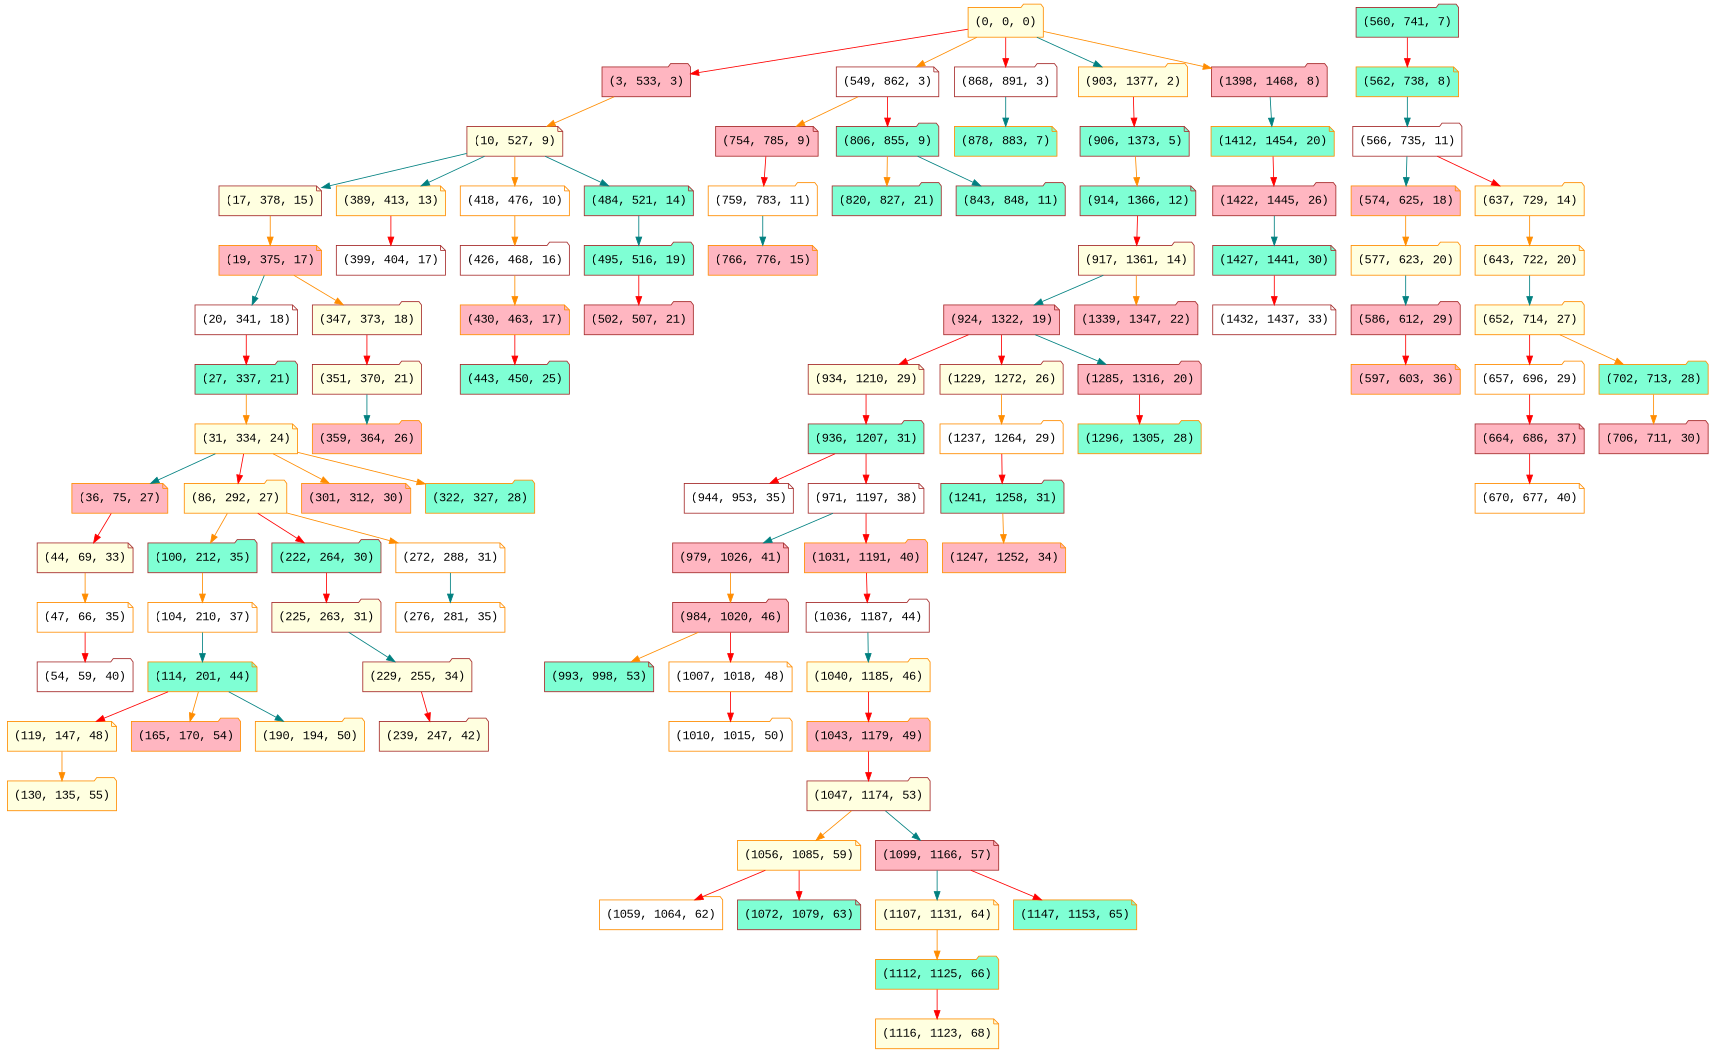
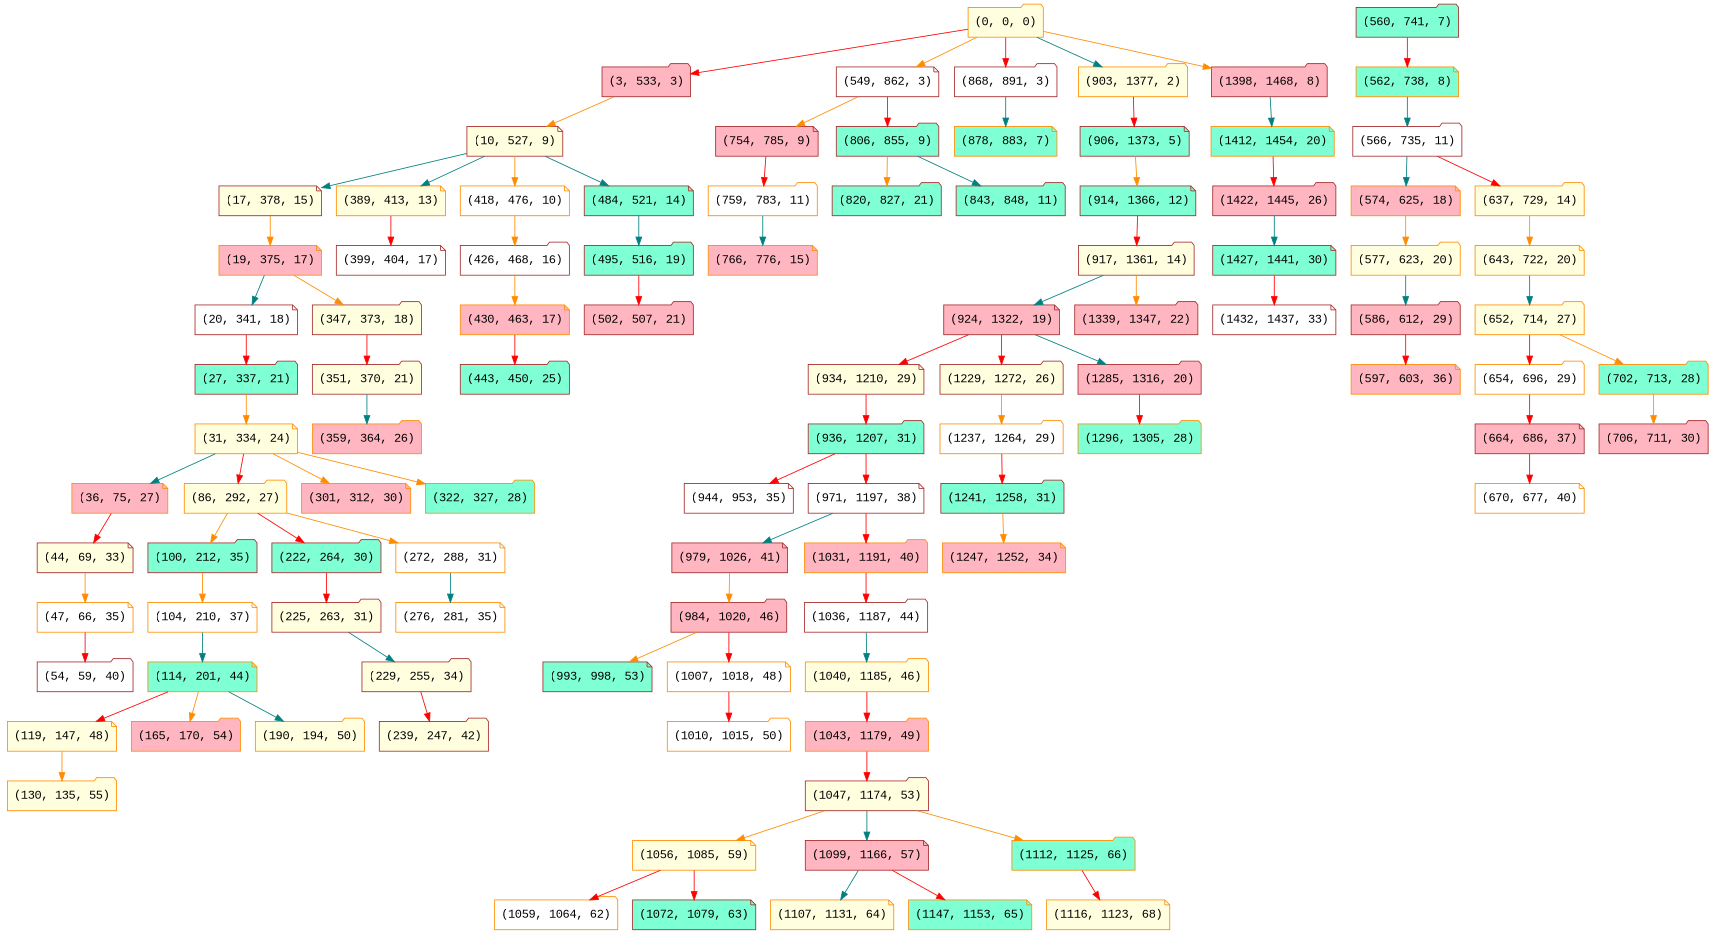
(1530, 379) -> (1530, 379)
(937, 941) -> (966, 824)
